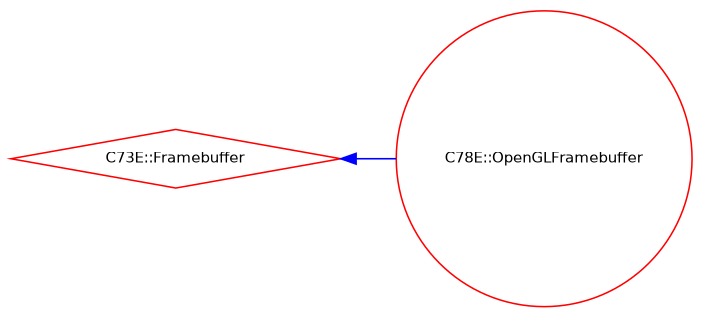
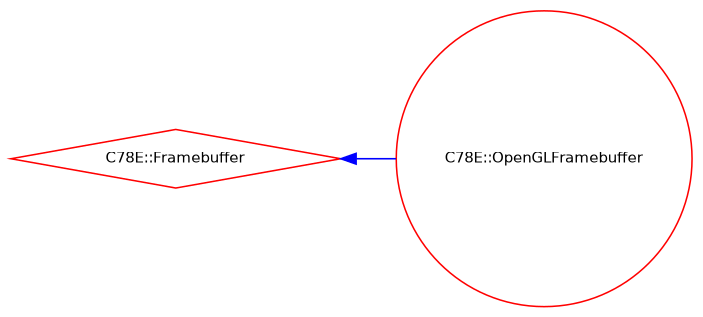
(176, 159) -> (176, 159)
